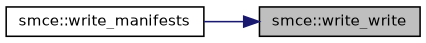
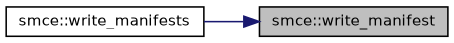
(340, 22) -> (354, 22)
